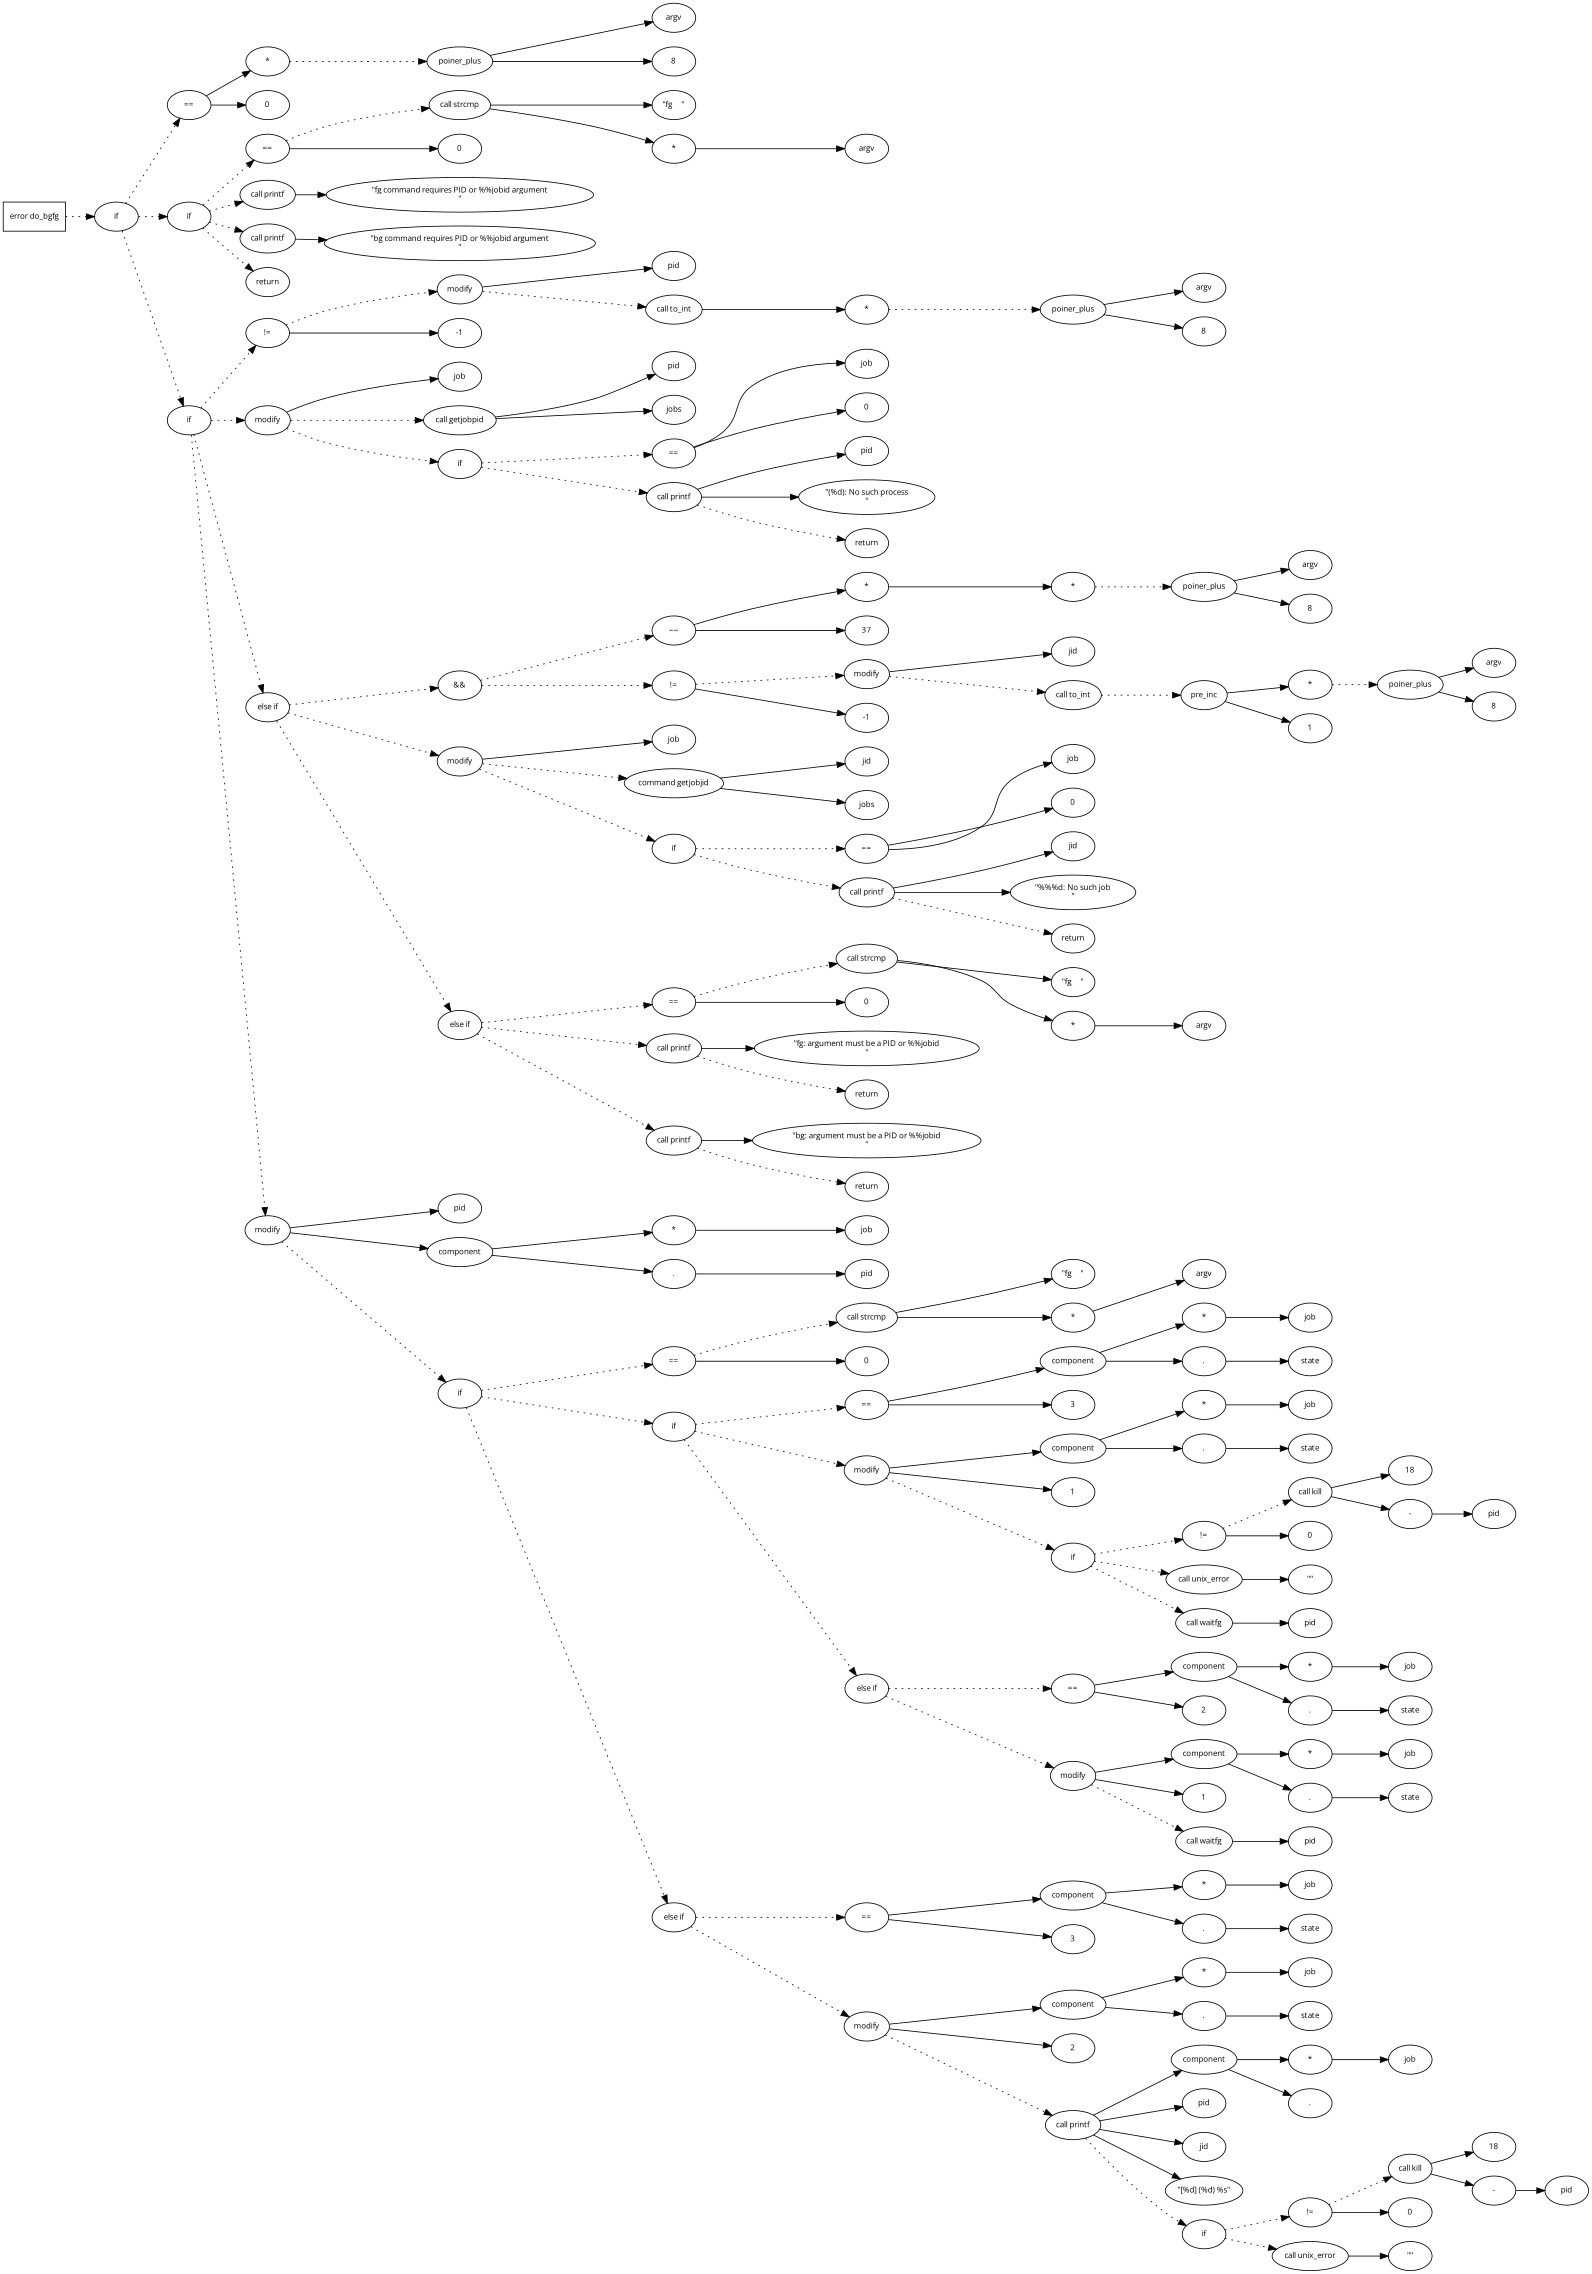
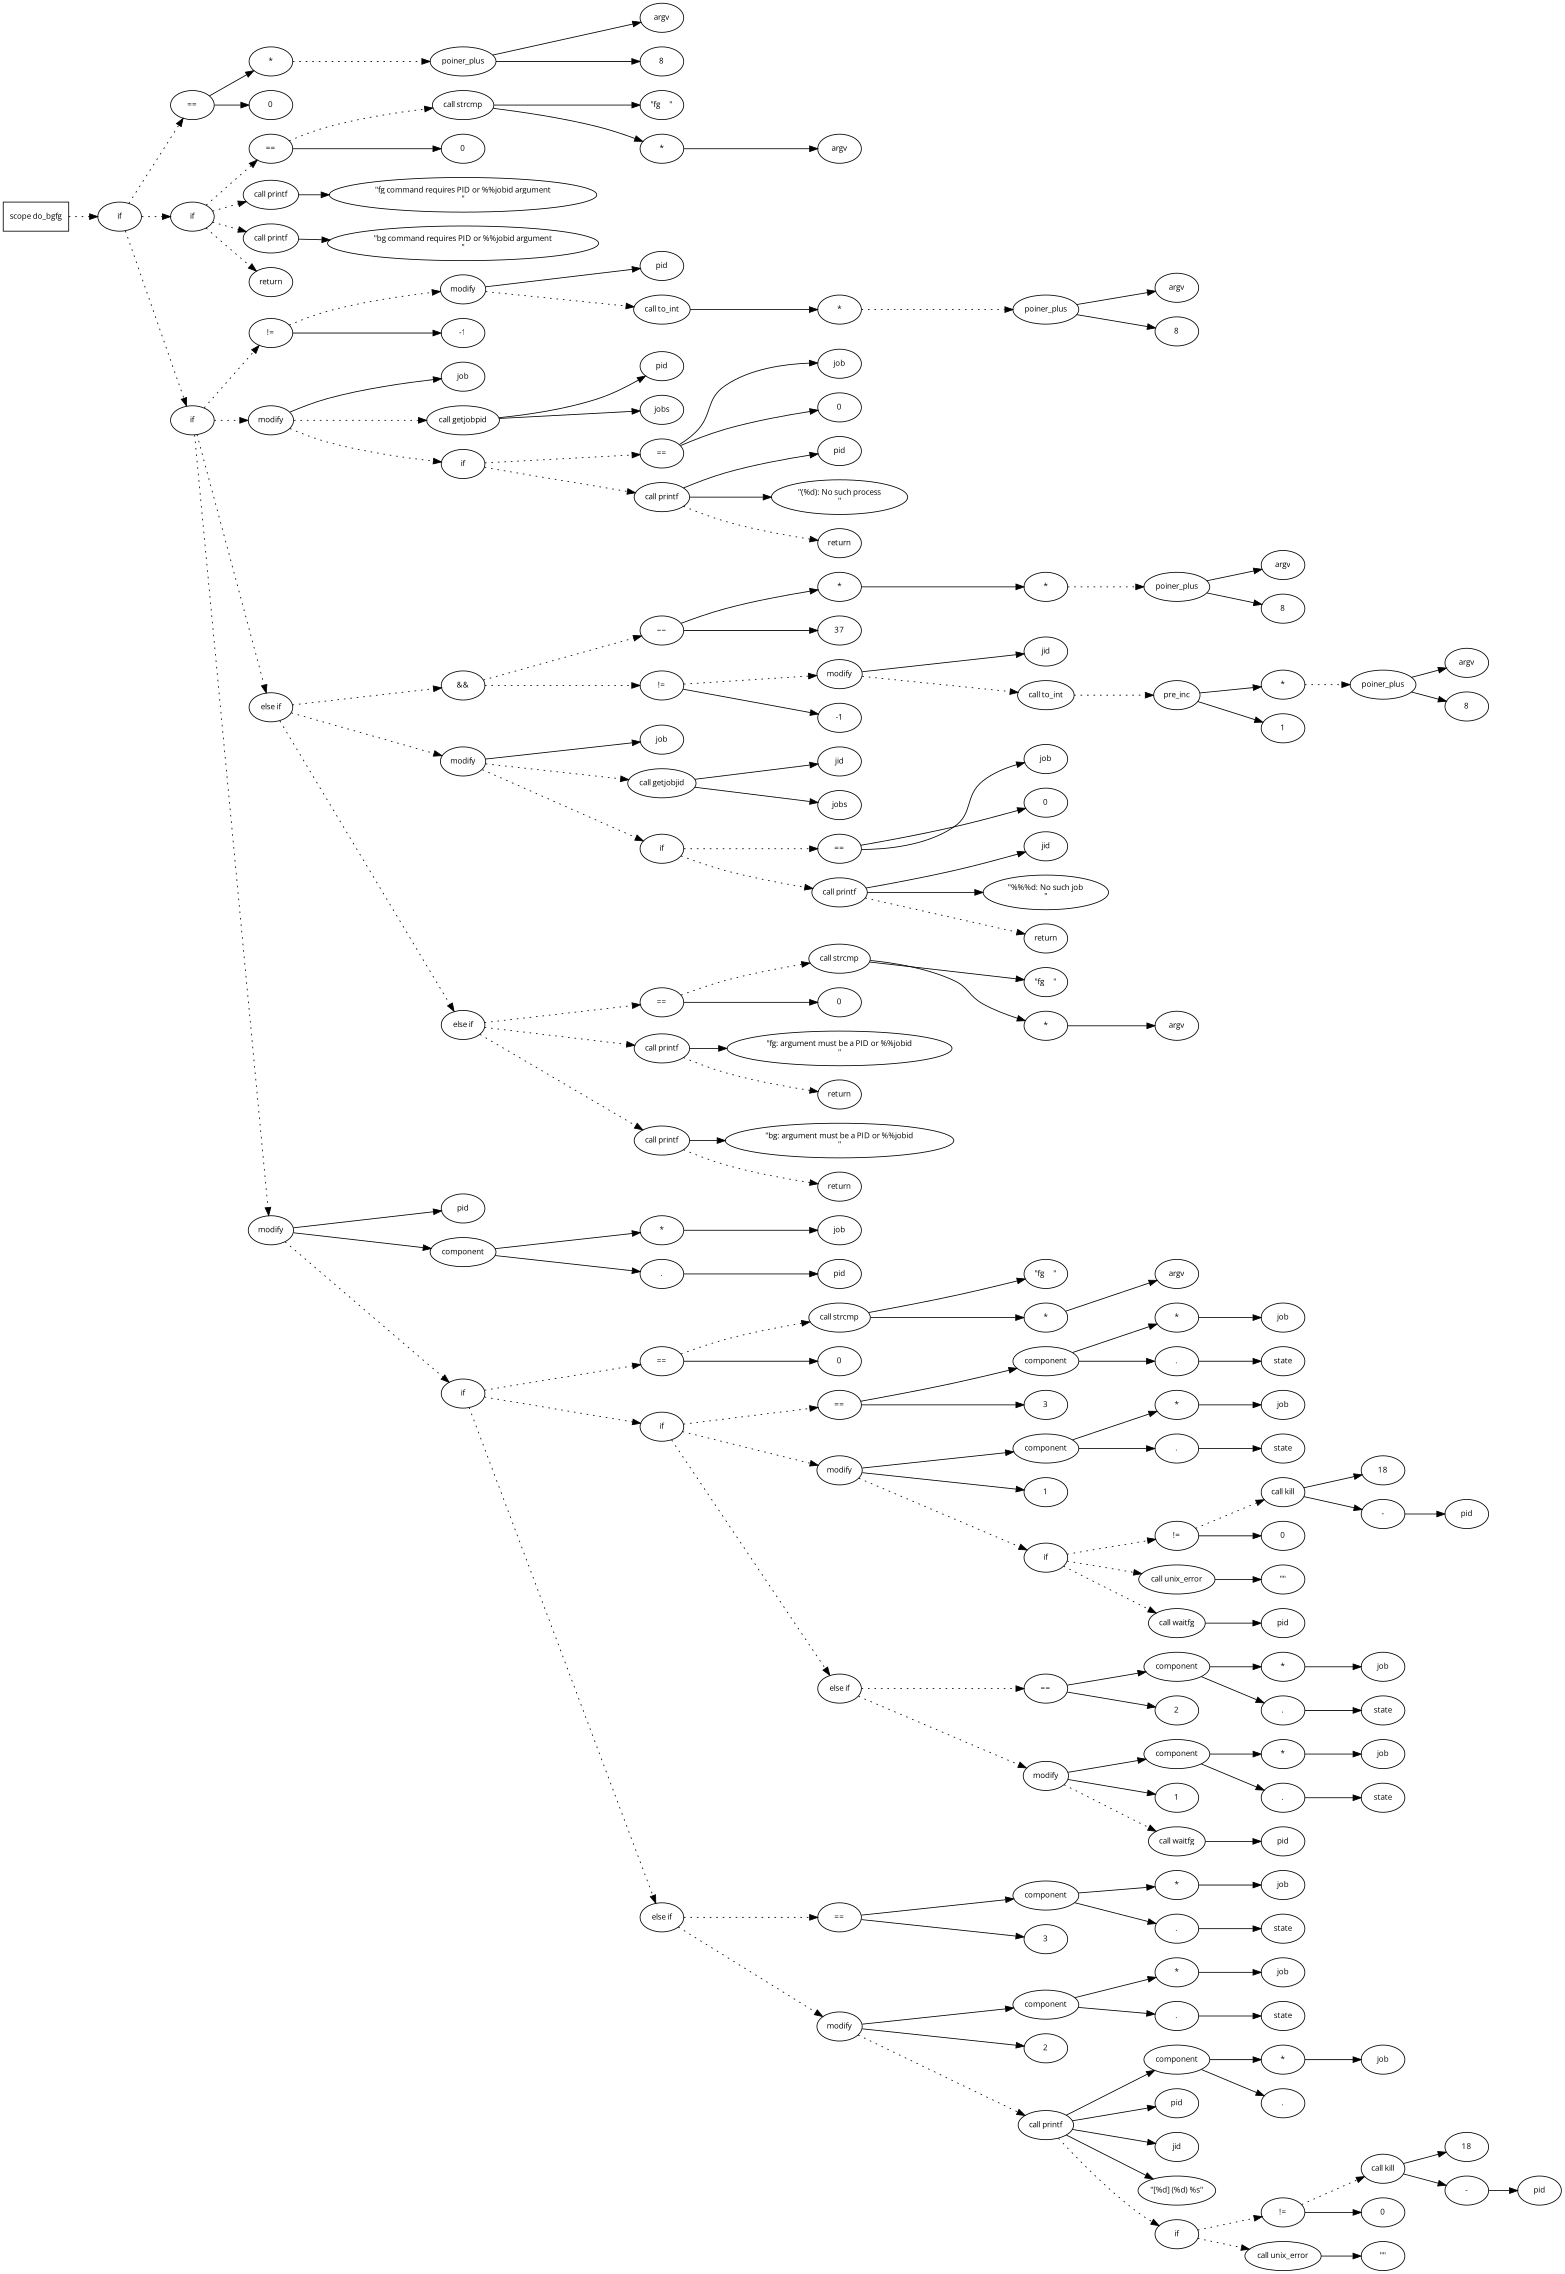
(34, 217) -> (36, 217)
(674, 783) -> (662, 783)
